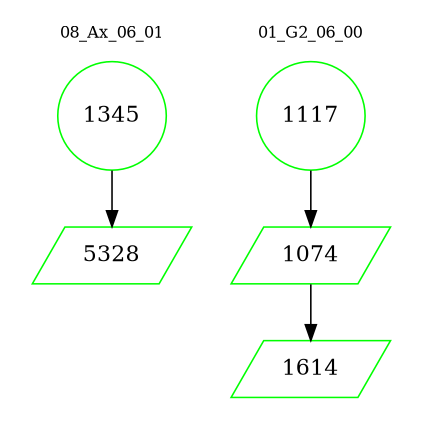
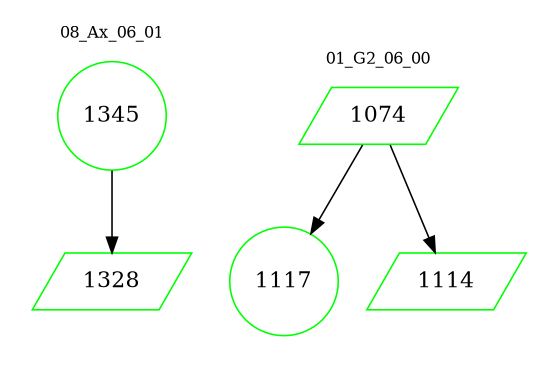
(311, 191) -> (341, 182)
(112, 255) -> (112, 281)
(311, 369) -> (447, 281)
